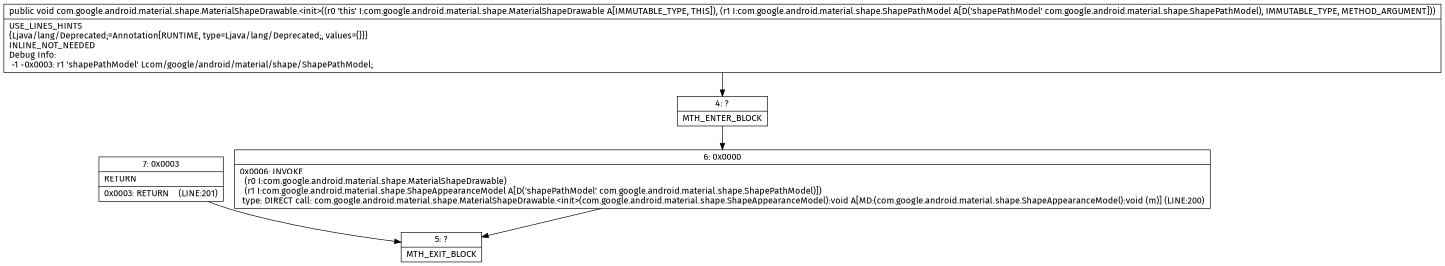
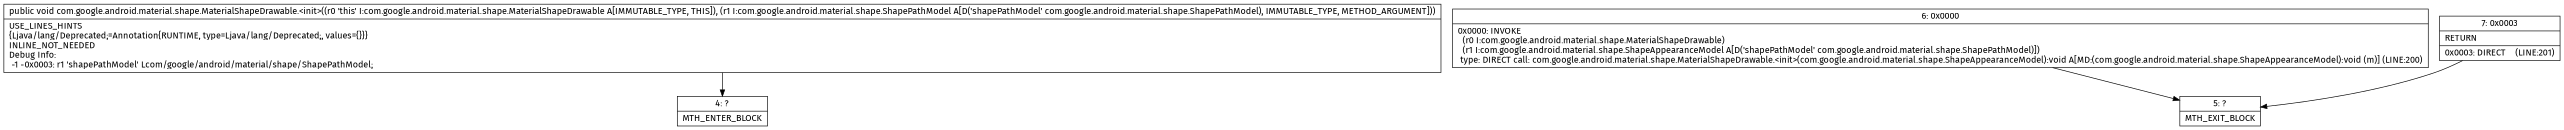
(722, 135) -> none
(274, 172) -> (1492, 31)
(161, 194) -> (2500, 53)
